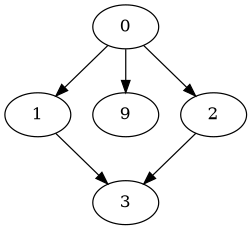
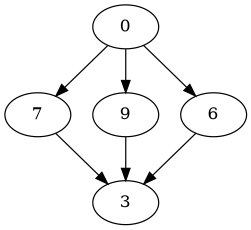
(38, 115) -> (38, 115)
(214, 115) -> (214, 115)
none -> (126, 153)
